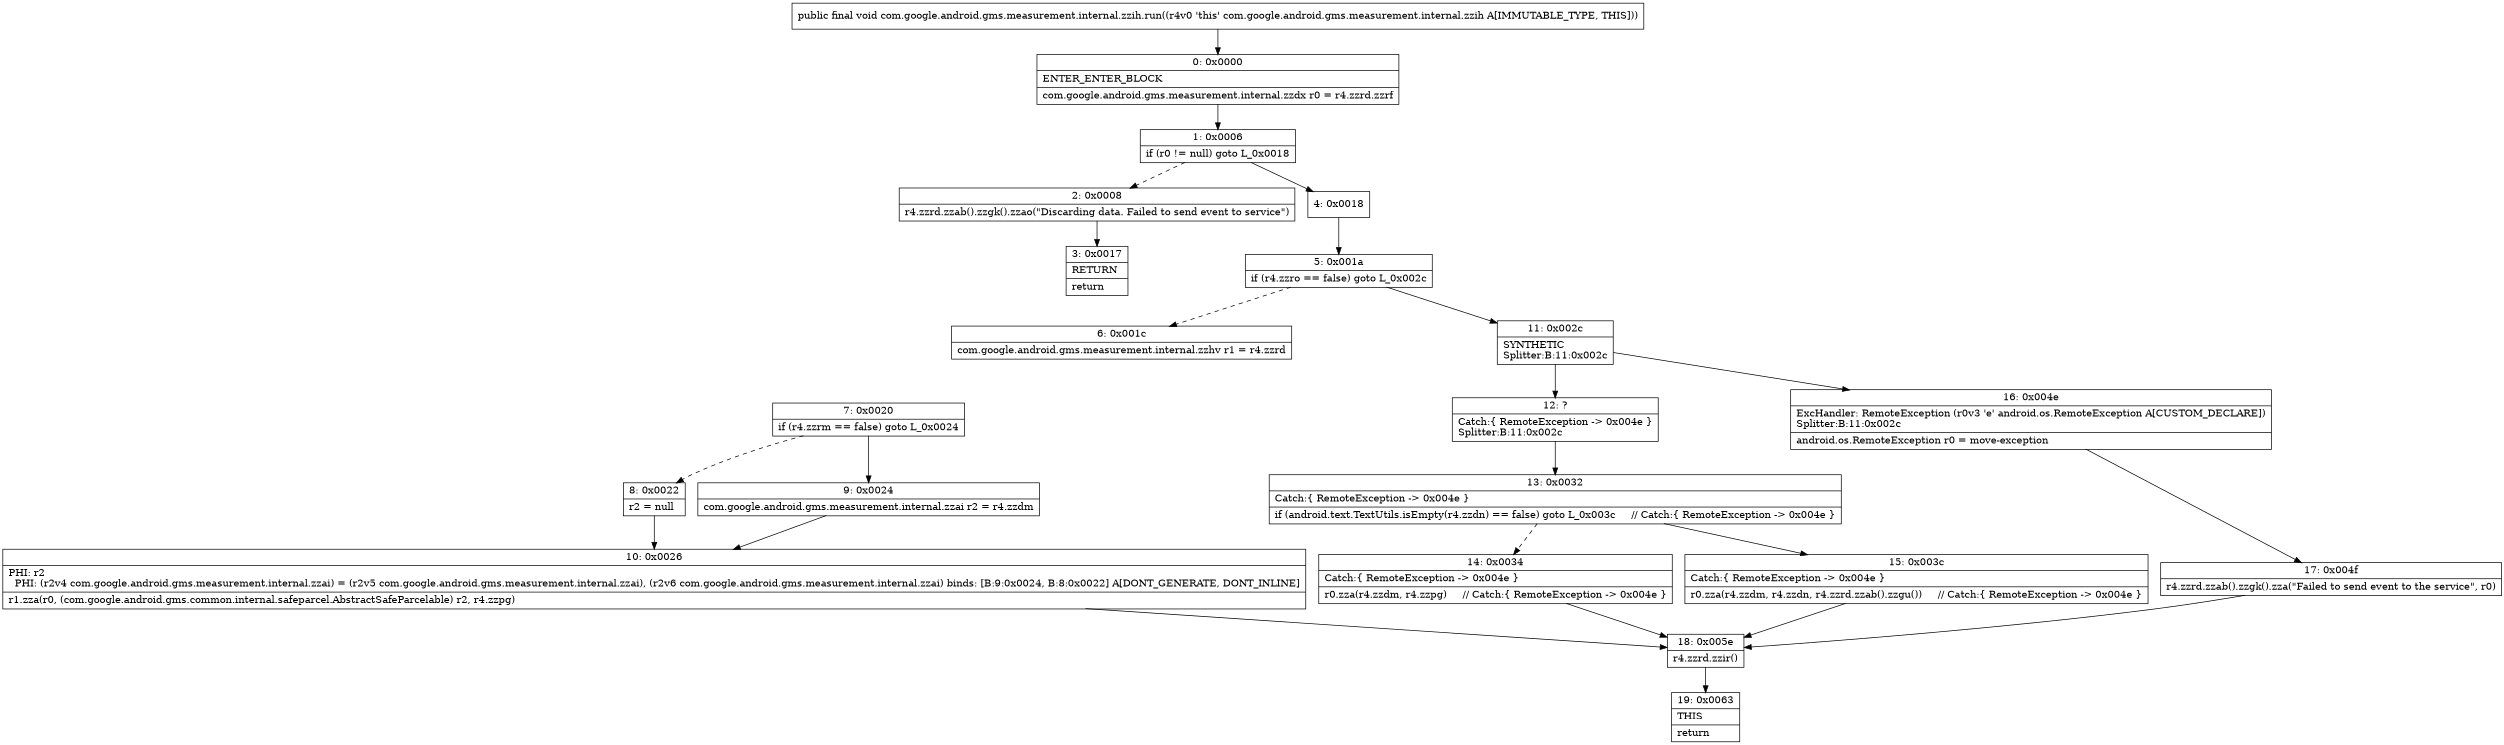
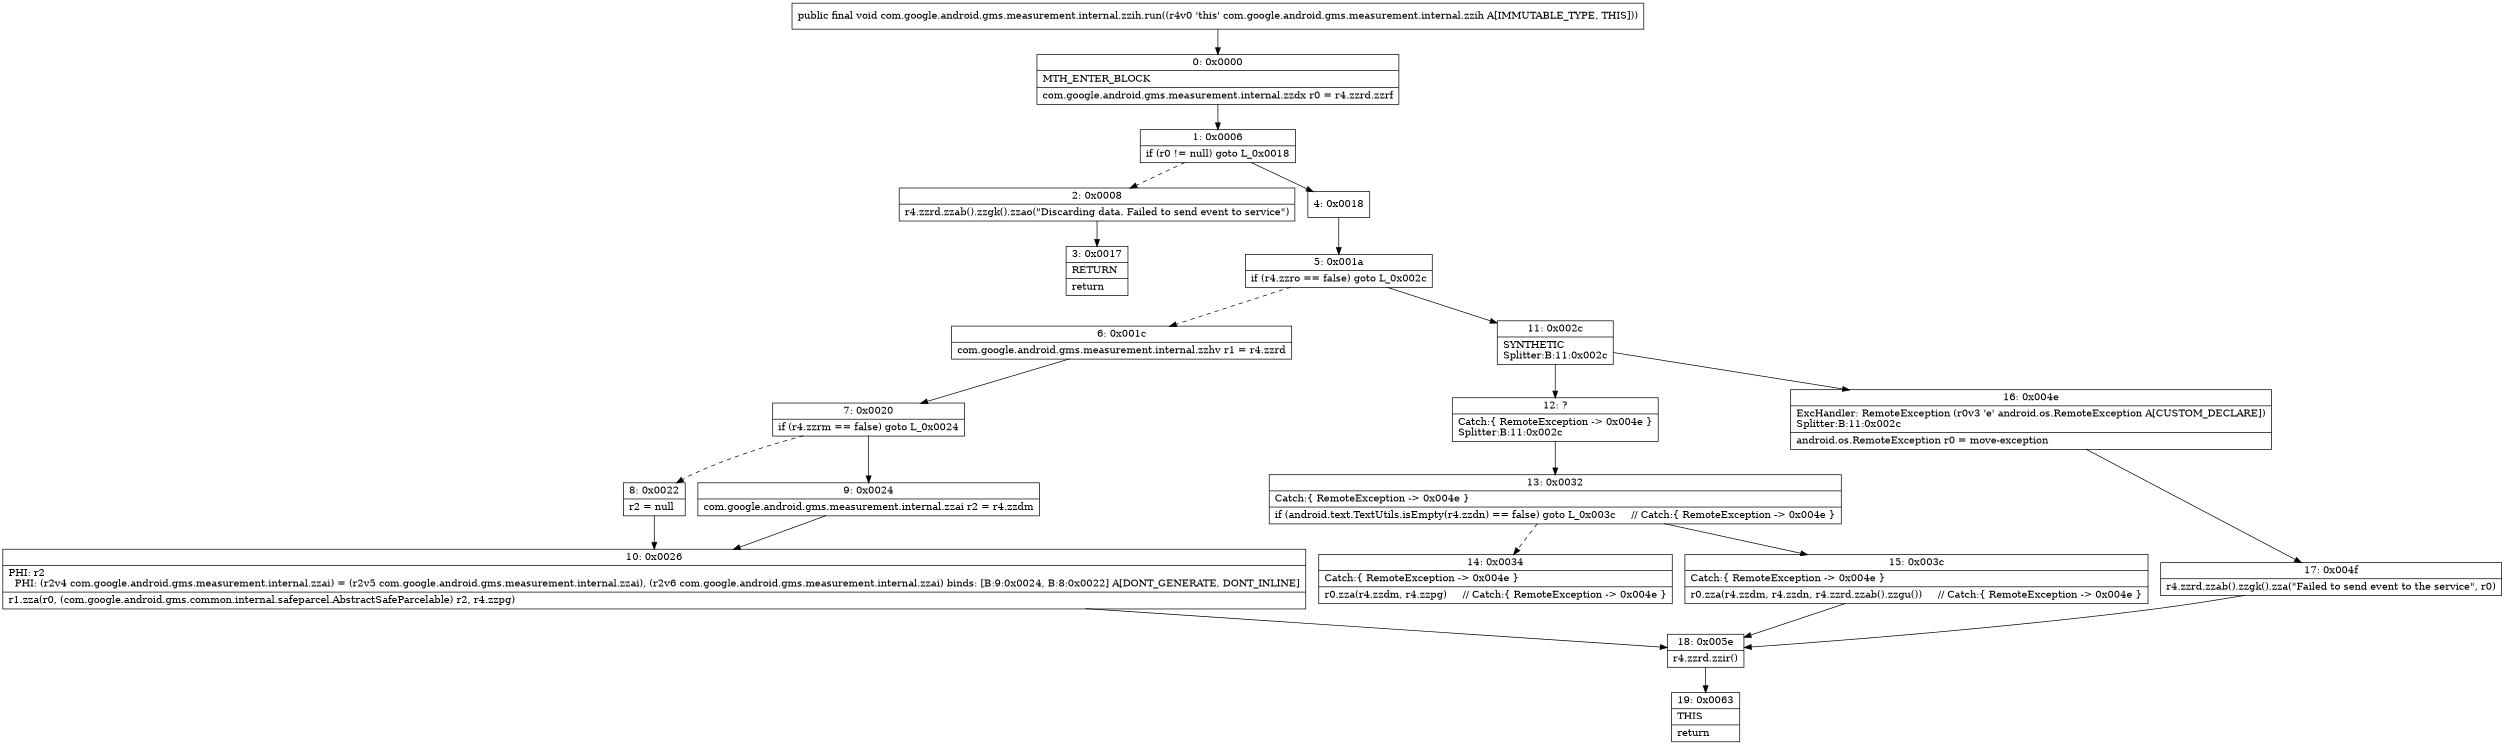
(1103, 79) -> (1097, 79)
none -> (999, 380)
(1613, 619) -> none
